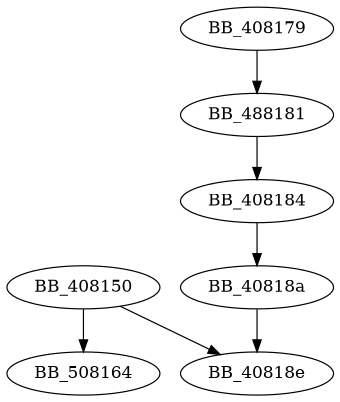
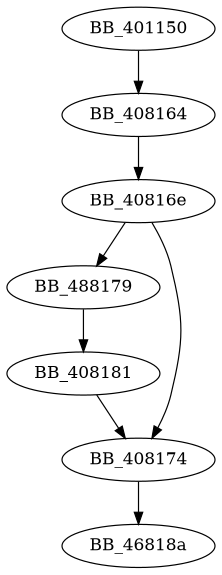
(257, 29) -> (83, 287)
(257, 115) -> (83, 374)
none -> (139, 201)
(257, 201) -> (139, 460)
(83, 287) -> (139, 29)
(257, 287) -> (139, 546)
(83, 374) -> (139, 115)
(257, 374) -> none
